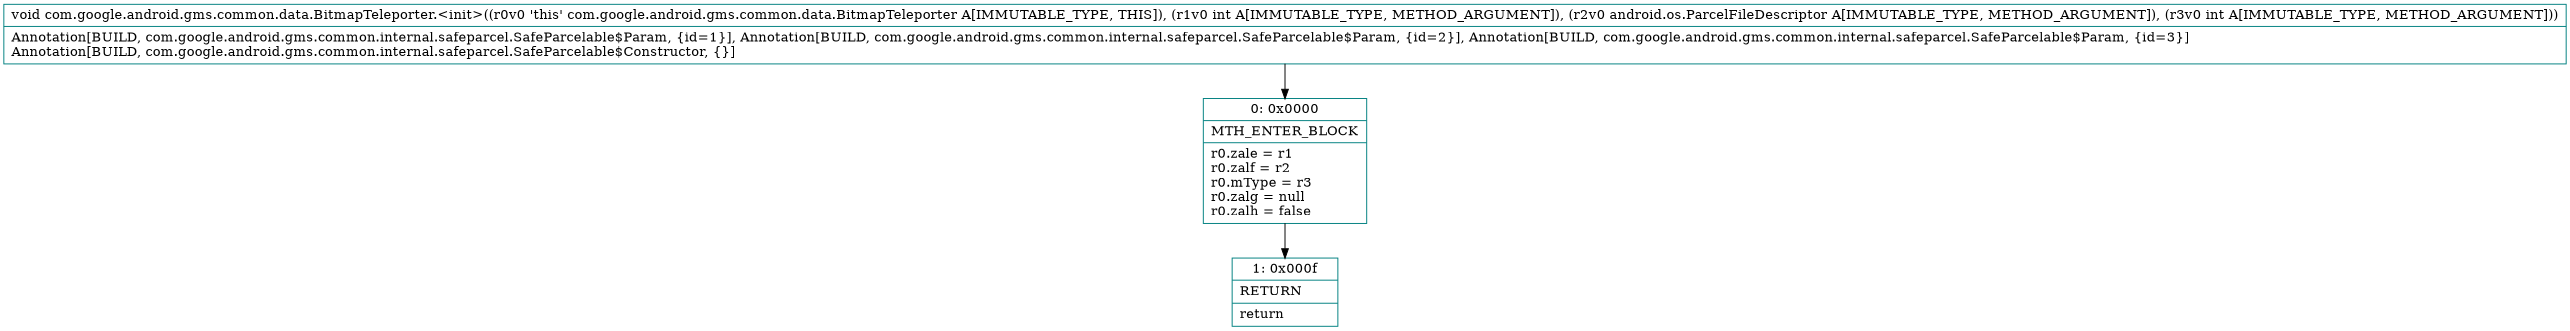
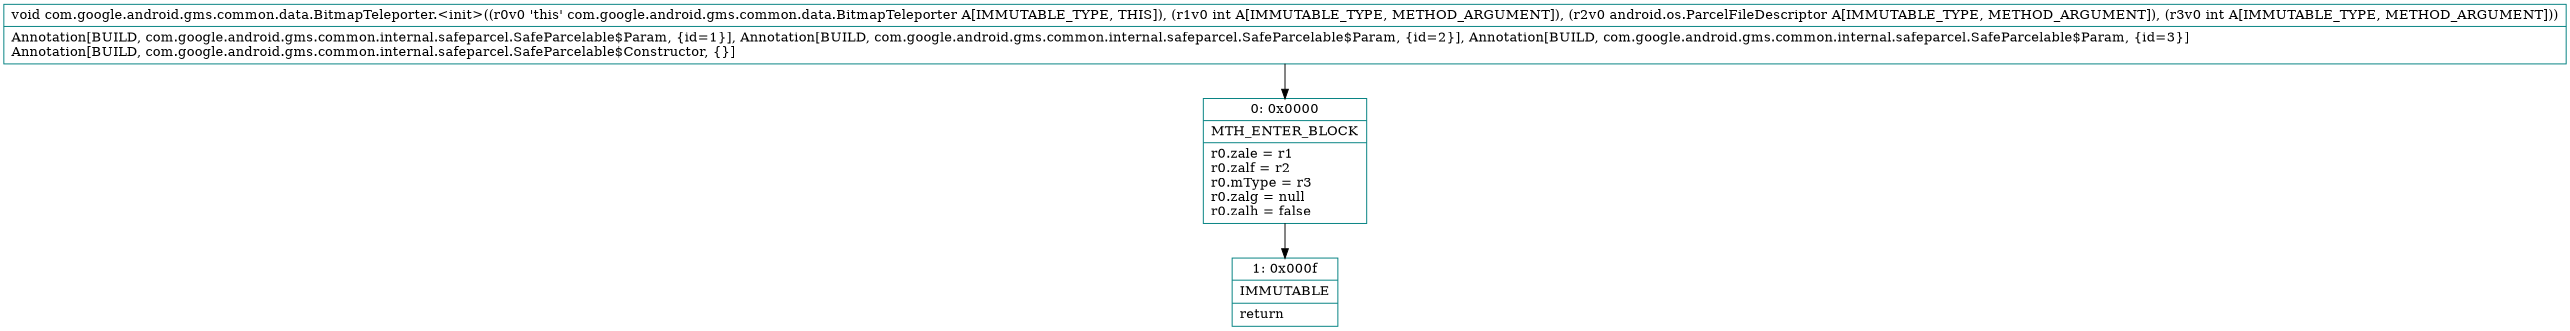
(1271, 291) -> (1285, 291)
